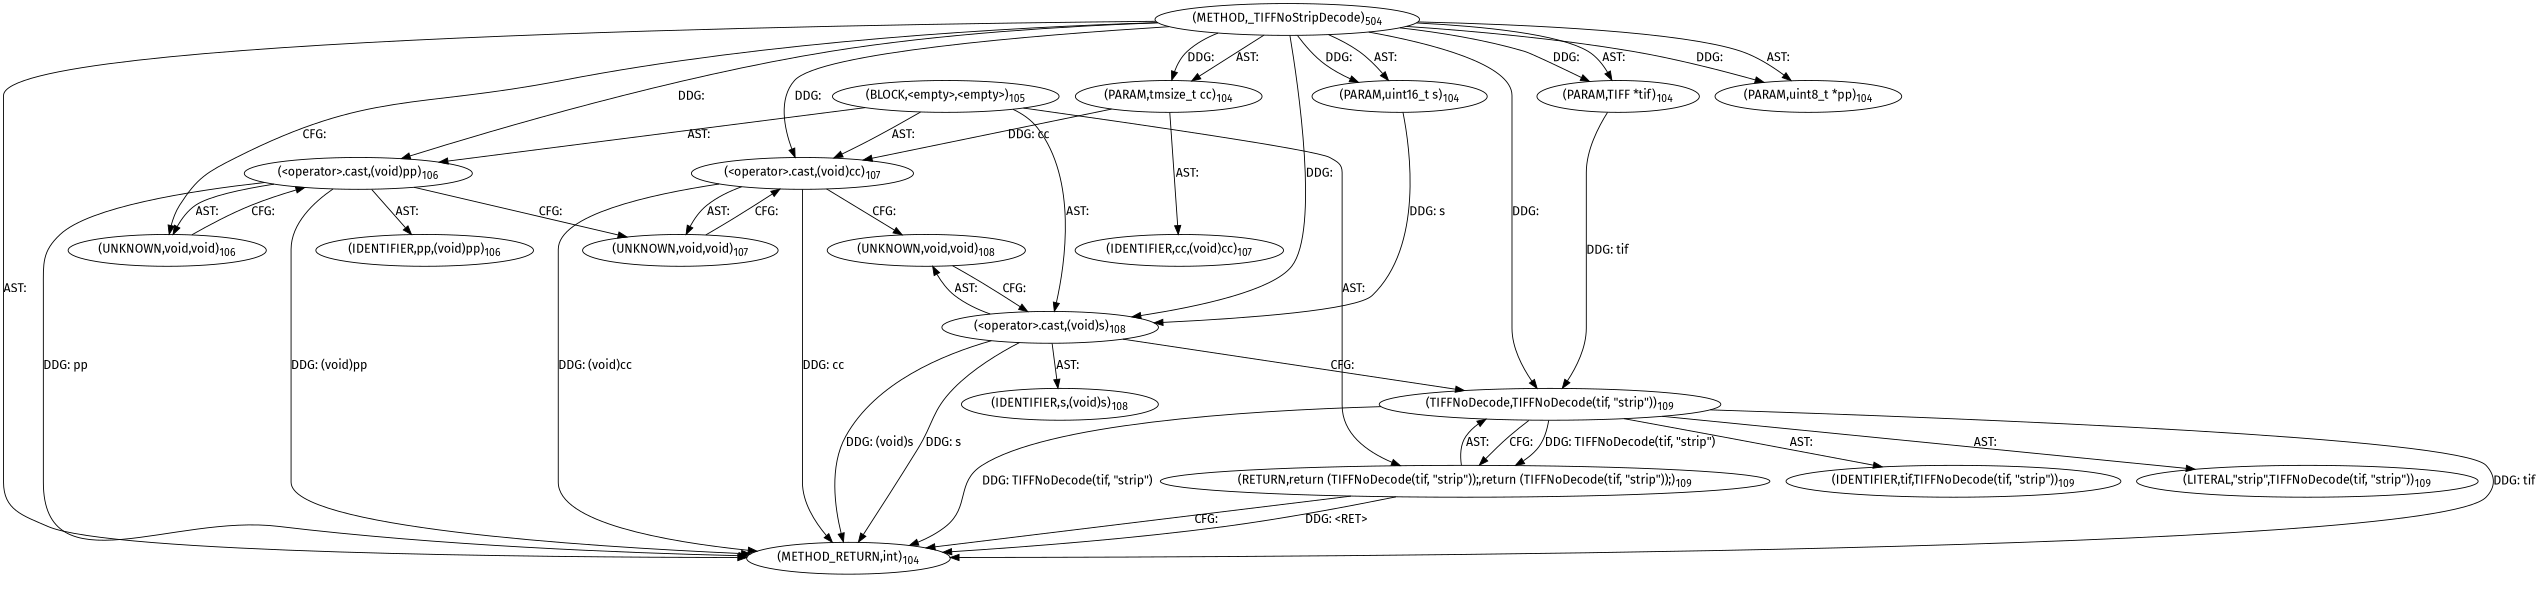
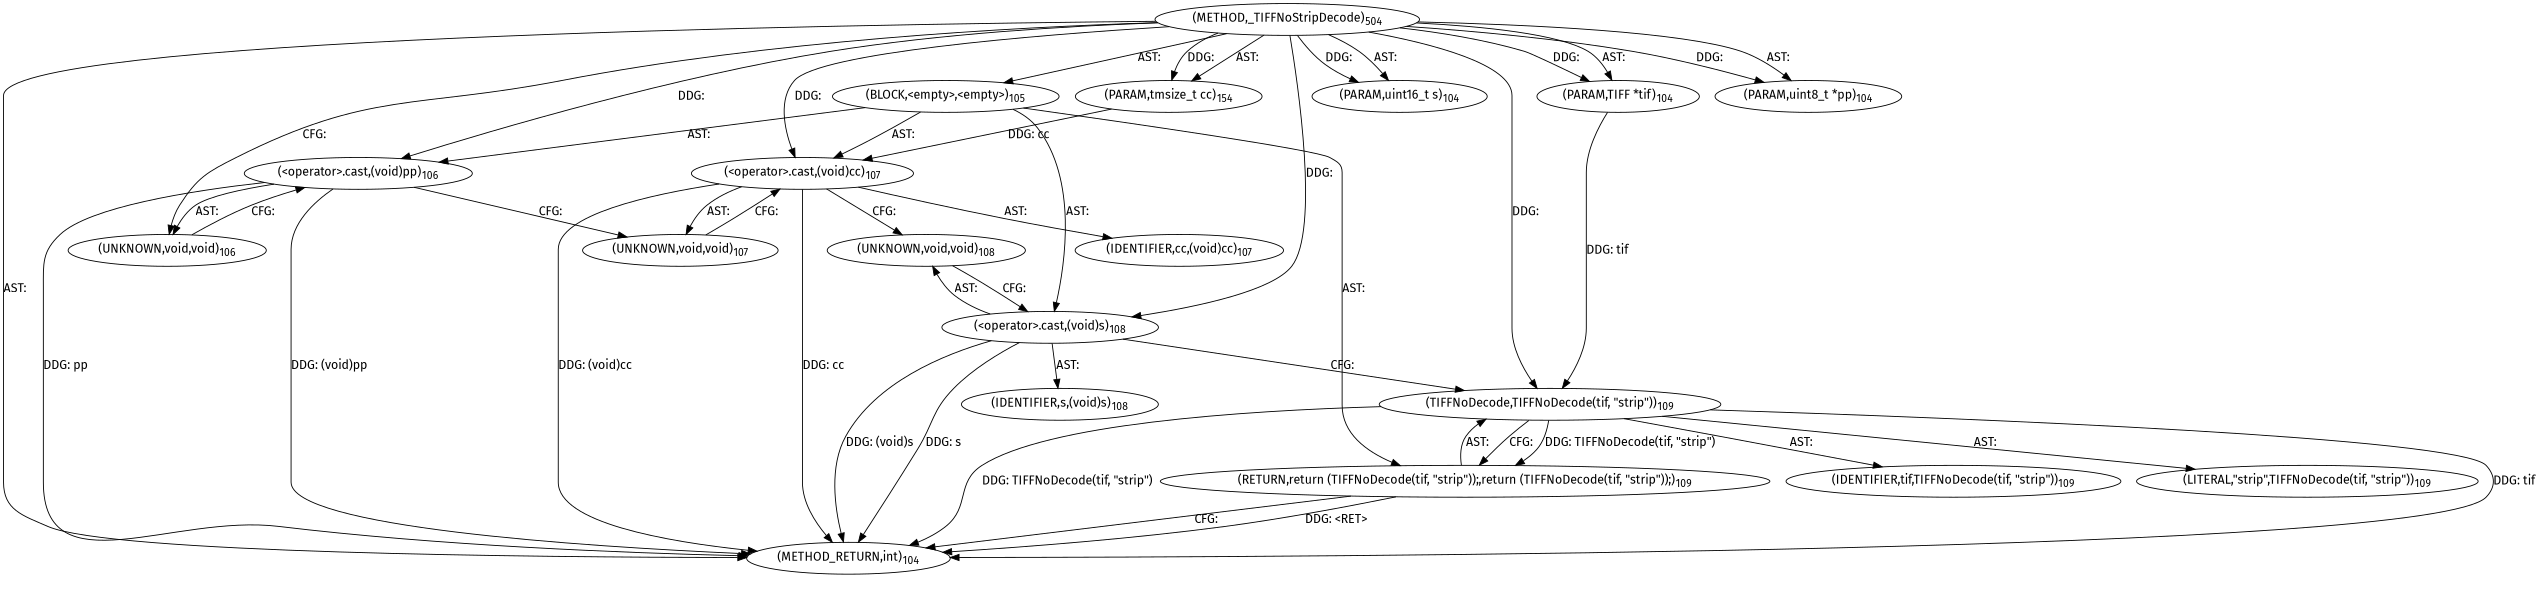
none -> (1120, 57)
(1225, 95) -> (1225, 95)
(1174, 169) -> (980, 214)
(425, 250) -> none
(1364, 300) -> none
